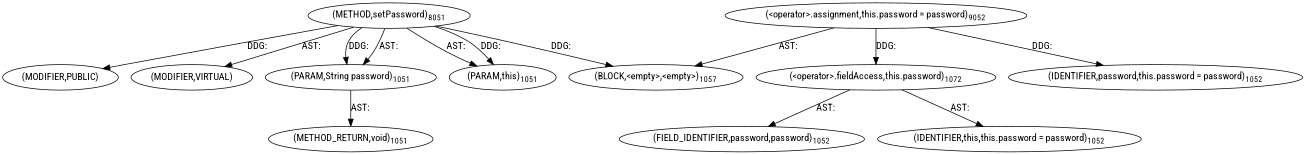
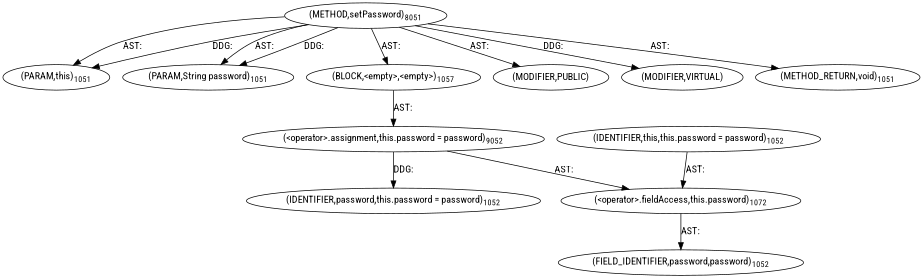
(258, 46) -> (481, 46)
(312, 46) -> (554, 46)
(562, 46) -> (392, 46)
(768, 46) -> (393, 105)
(887, 46) -> (565, 170)
(351, 105) -> (600, 45)
(939, 107) -> (685, 166)
